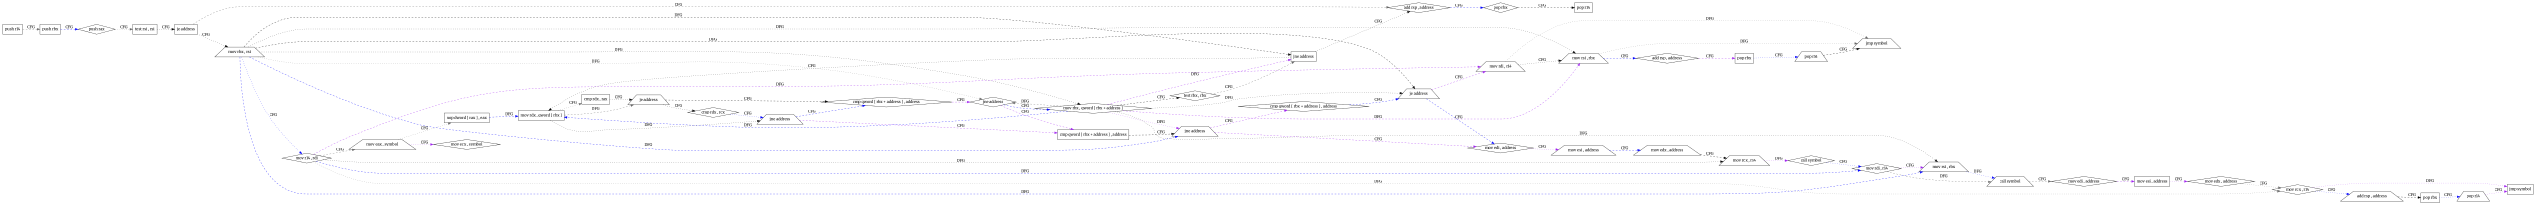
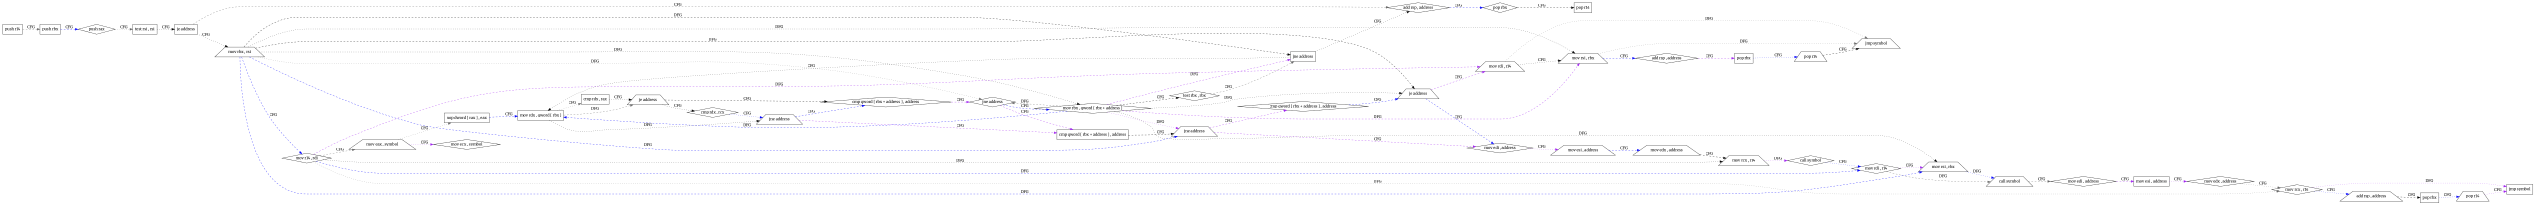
(264, 109) -> (264, 109)
(509, 114) -> (509, 114)
